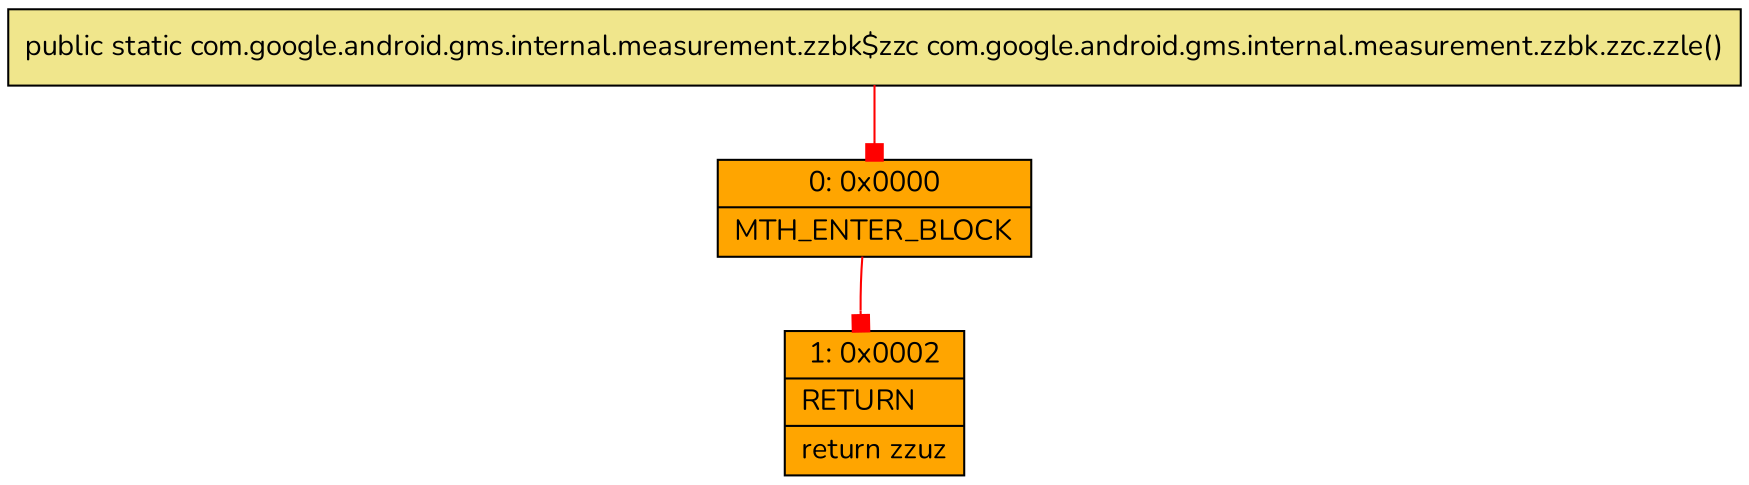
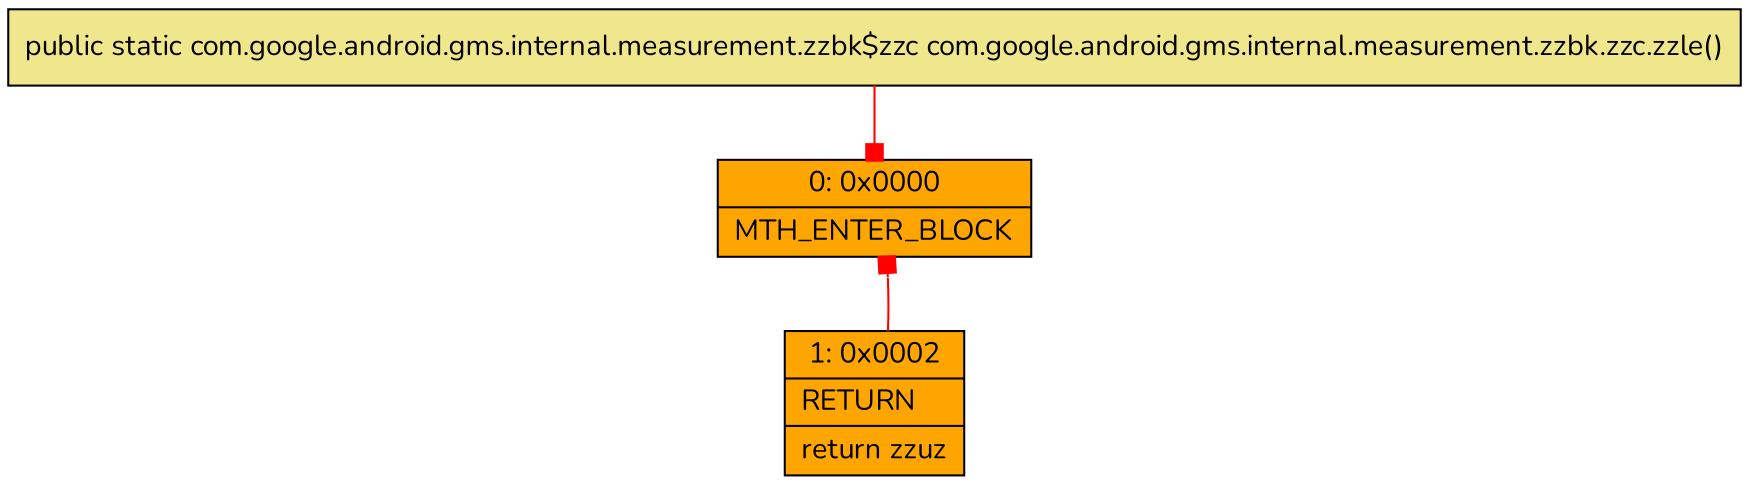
(861, 284) -> (888, 305)
